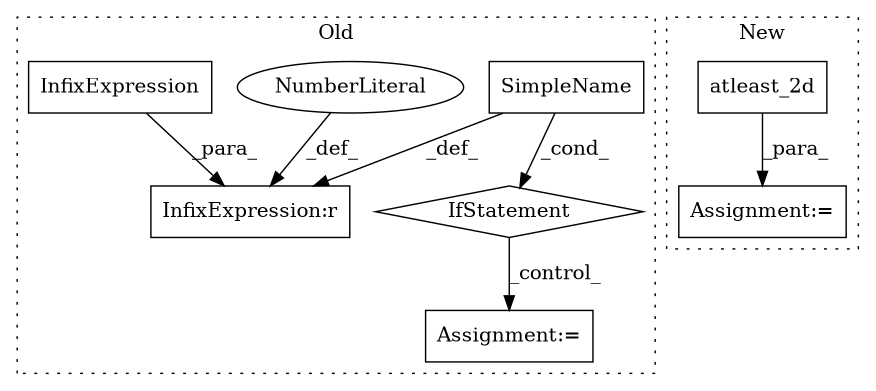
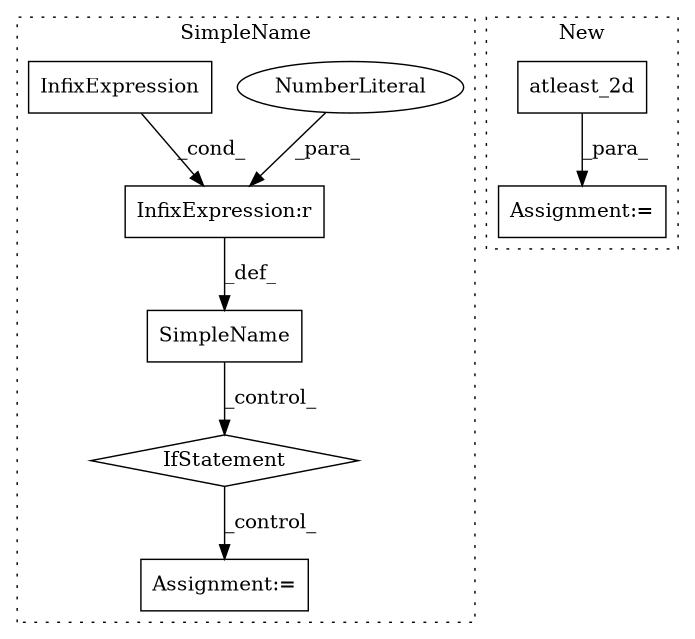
(336, 34) -> (246, 34)
(415, 147) -> (225, 267)
(225, 149) -> (212, 149)
(333, 149) -> (328, 149)
(575, 149) -> (270, 398)
